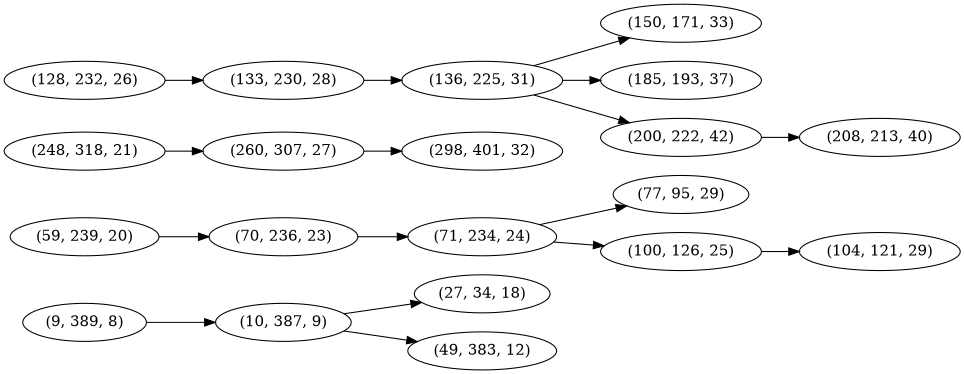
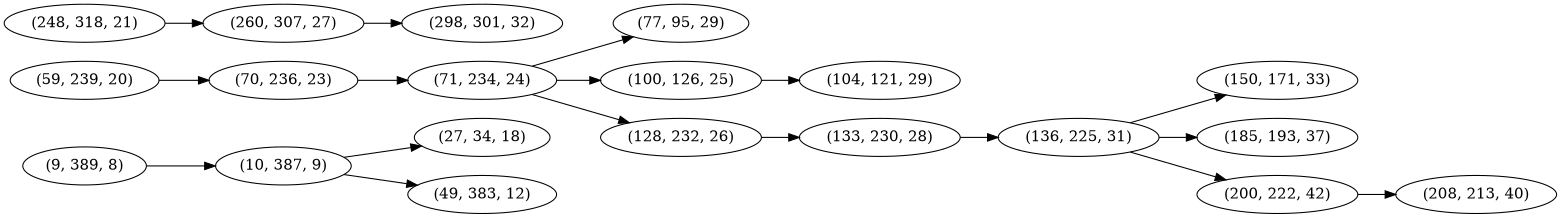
none -> (576, 107)
(482, 151) -> (482, 23)
